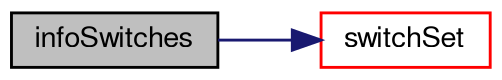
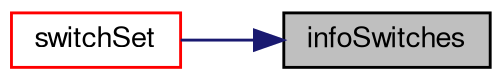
(255, 40) -> (217, 40)
